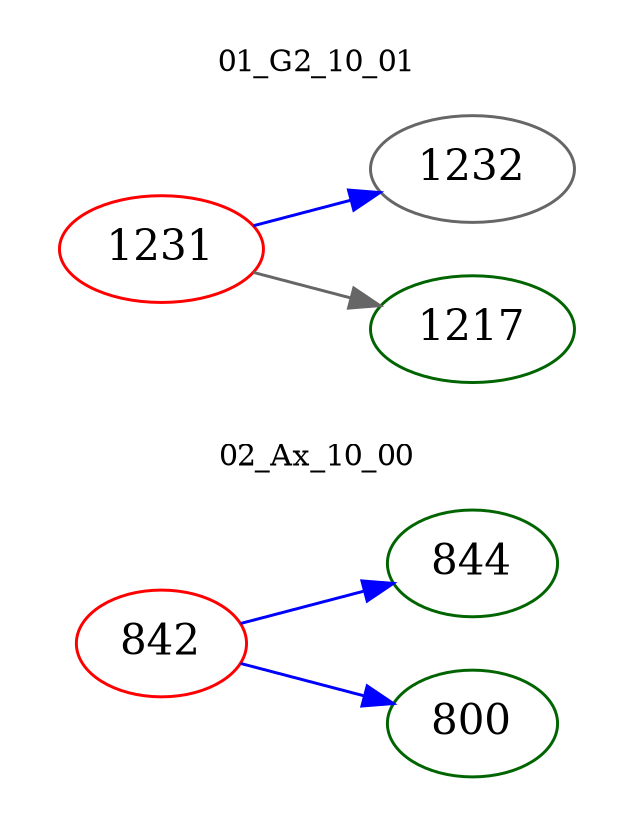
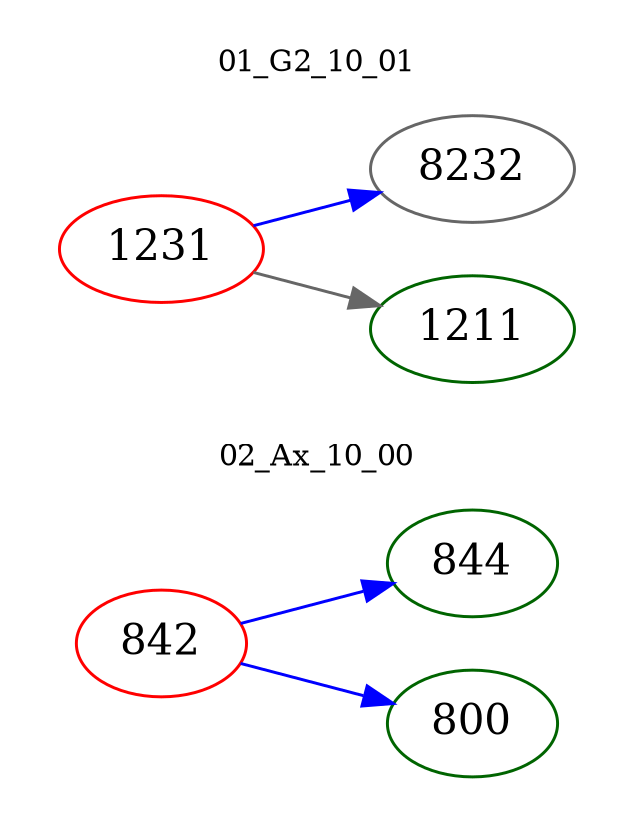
(472, 169) -> (472, 169)
(472, 329) -> (472, 329)
